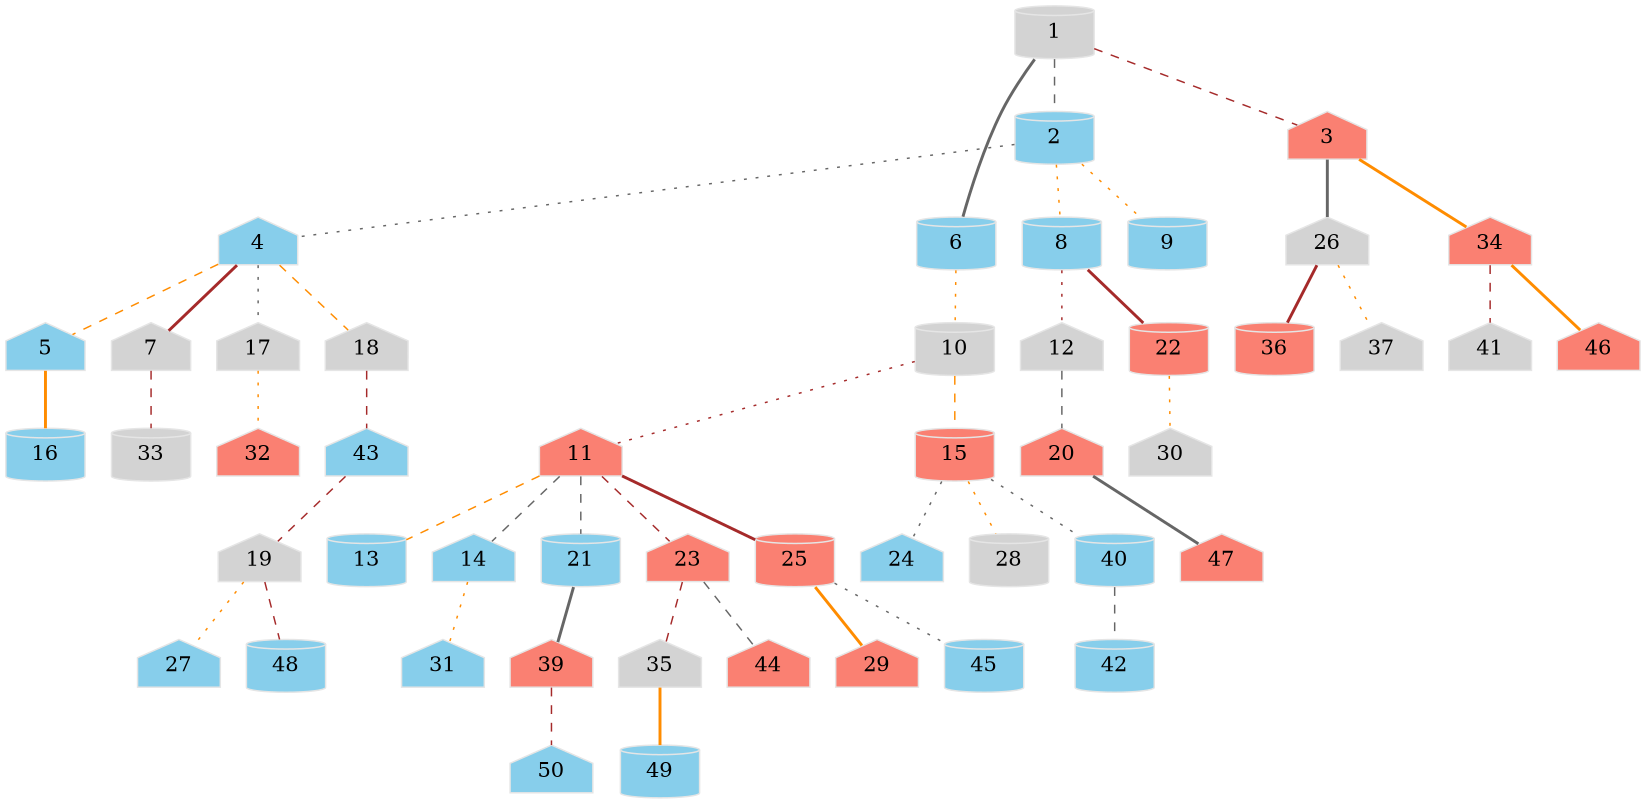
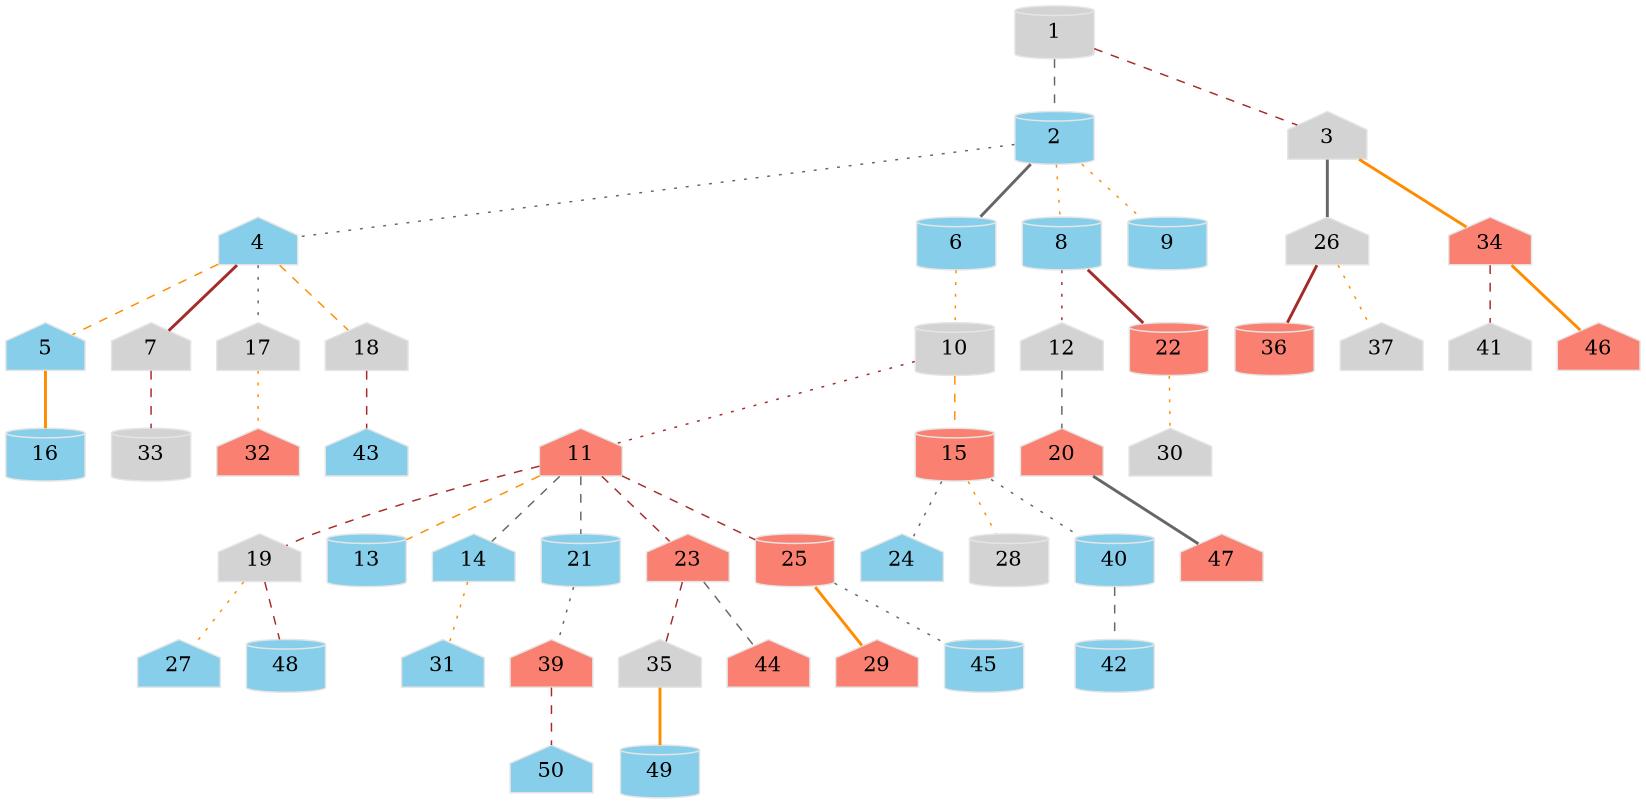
(991, 134) -> (1006, 190)
(1327, 138) -> (1327, 138)
(689, 508) -> (689, 508)
(312, 509) -> (411, 501)
(566, 615) -> (566, 615)
